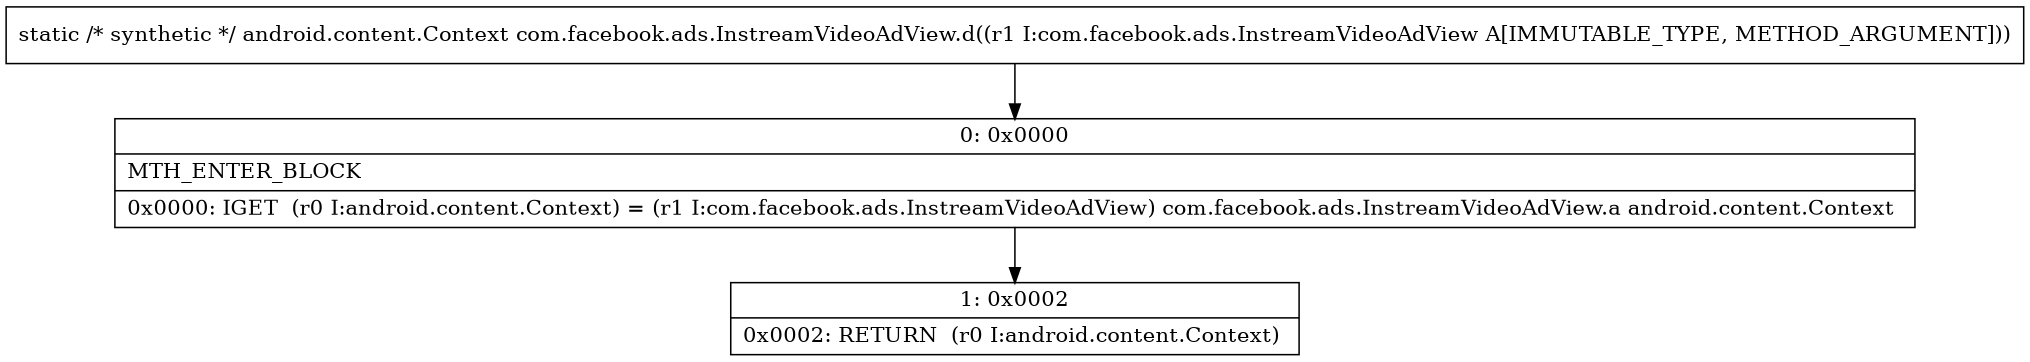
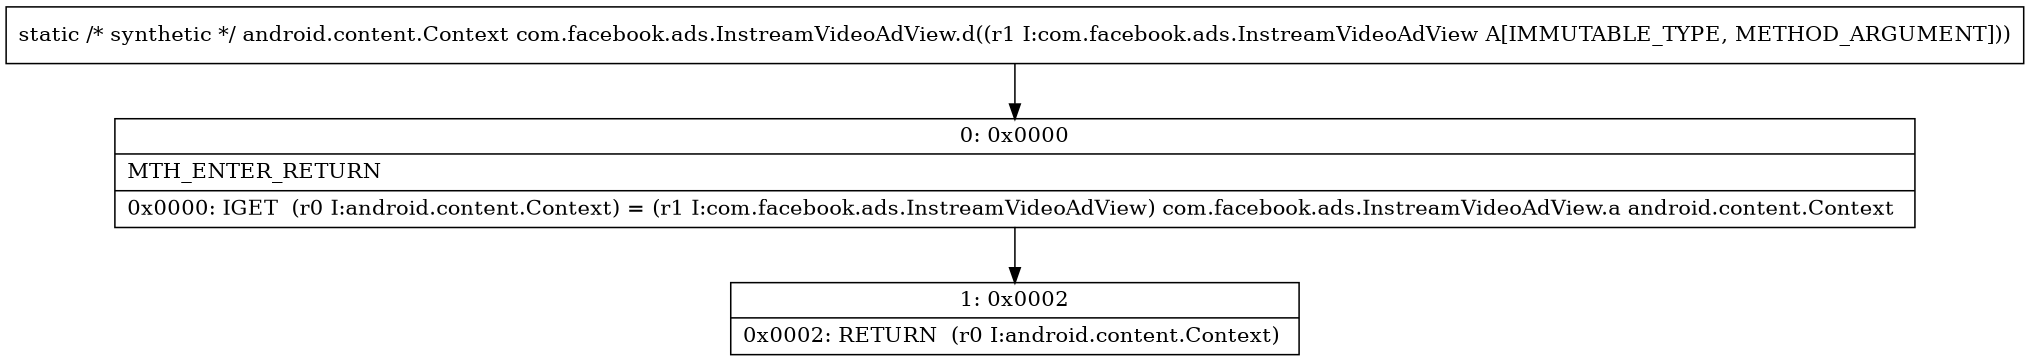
(245, 172) -> (254, 172)
